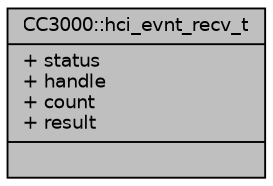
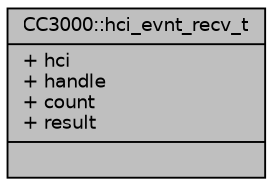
(62, 61) -> (47, 61)
